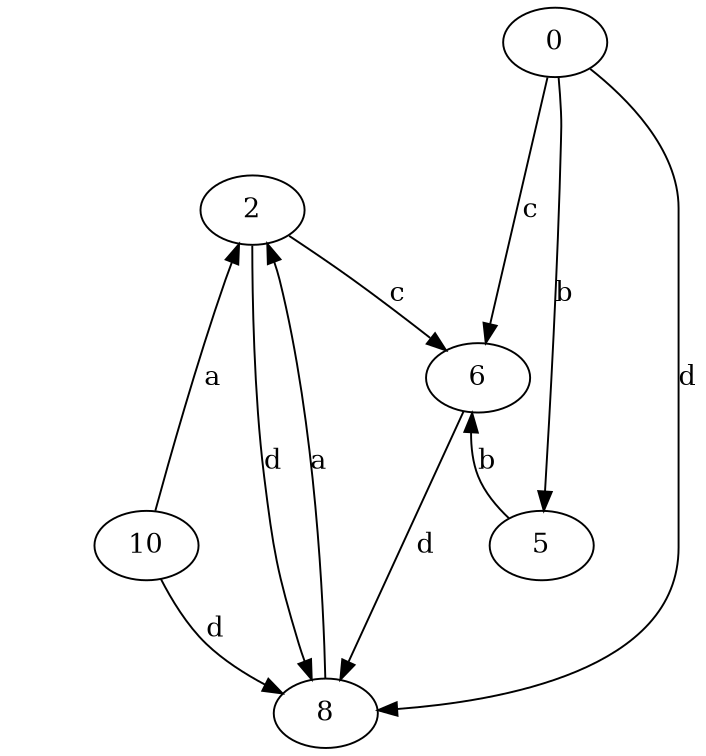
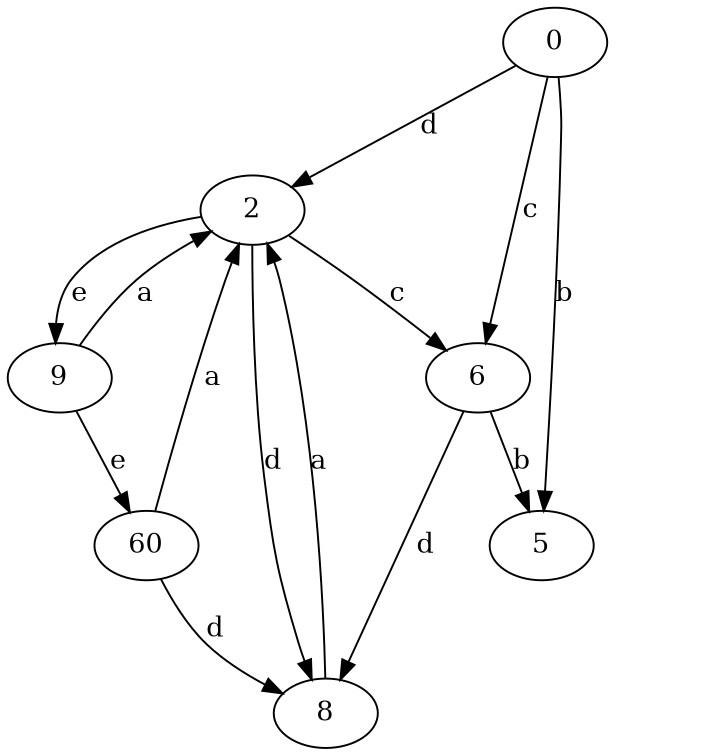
none -> (60, 378)
(679, 470) -> (413, 122)
(480, 480) -> (506, 453)
(147, 546) -> (147, 546)
